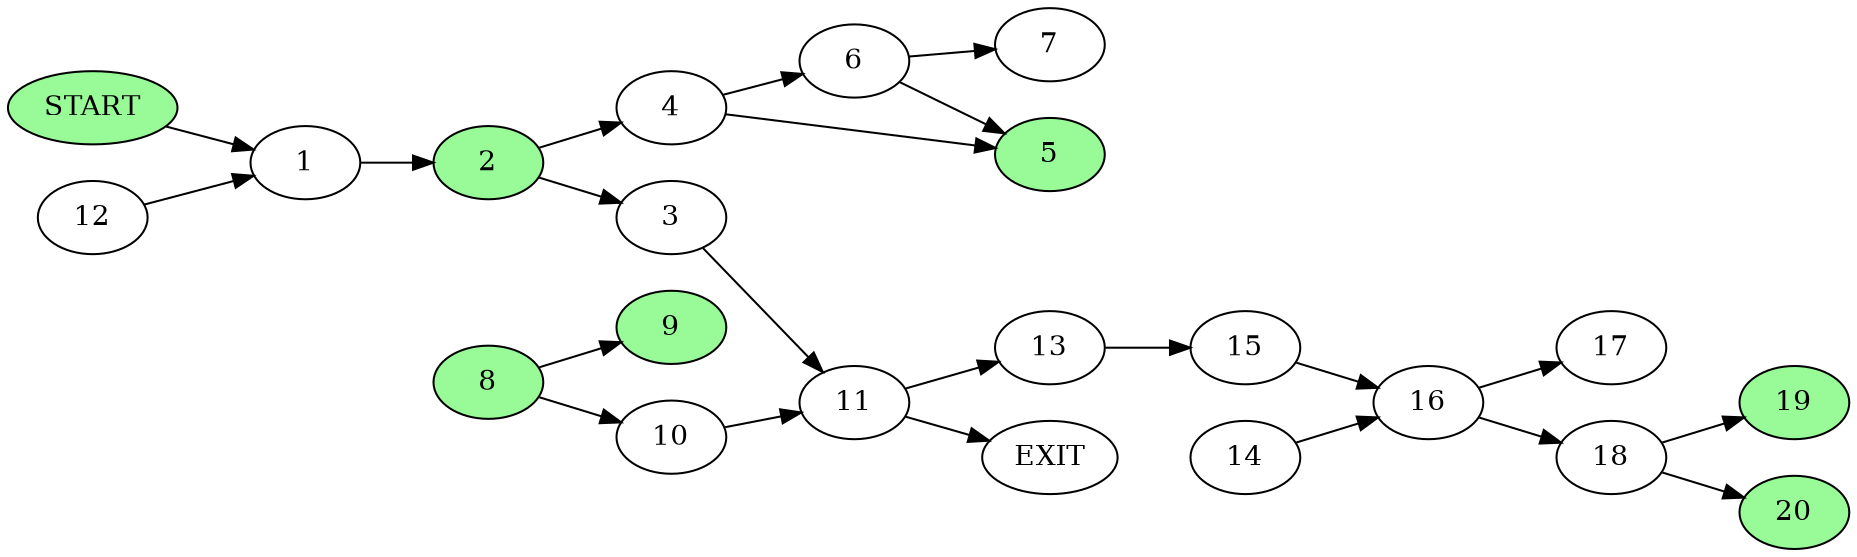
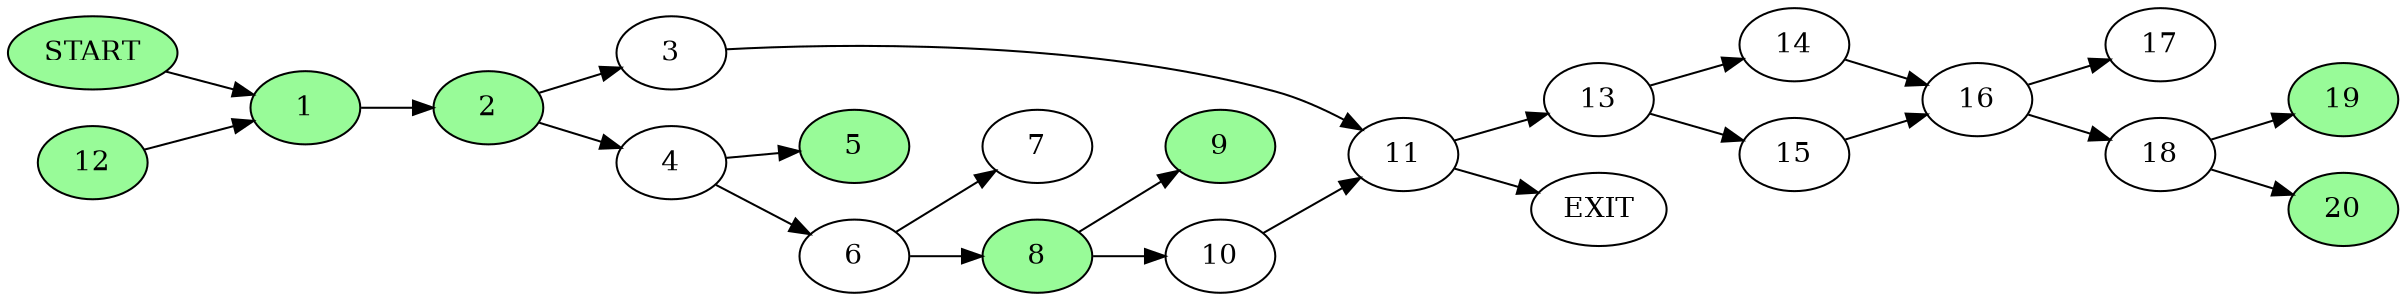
none -> (1687, 75)
(943, 103) -> (936, 256)
(305, 163) -> (305, 108)
(93, 218) -> (93, 163)
